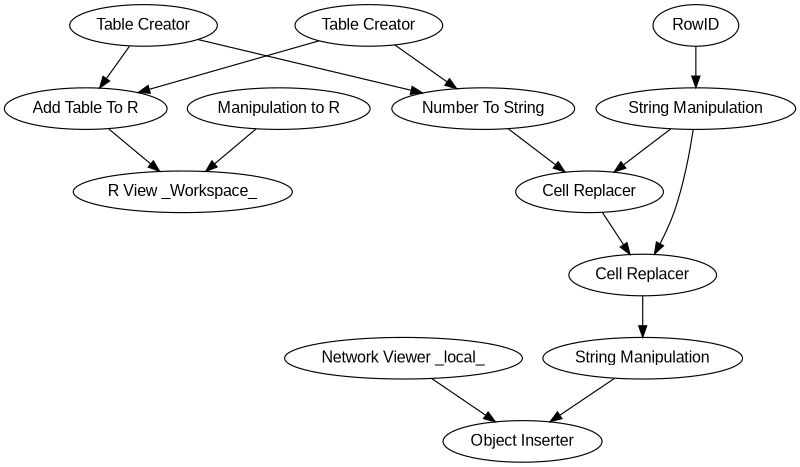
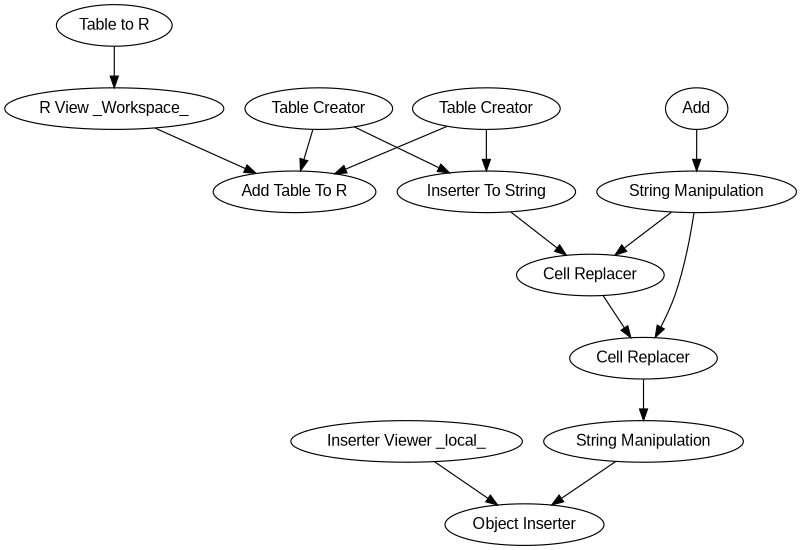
(696, 25) -> (697, 109)
(279, 109) -> (114, 25)
(483, 109) -> (486, 192)
(130, 146) -> (200, 148)
(404, 358) -> (407, 441)
